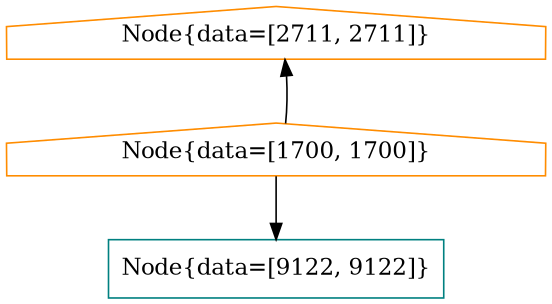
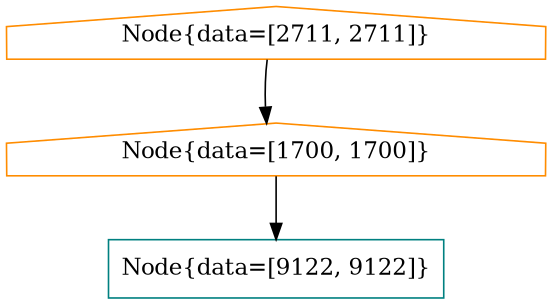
(287, 100) -> (265, 83)
